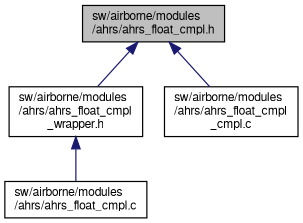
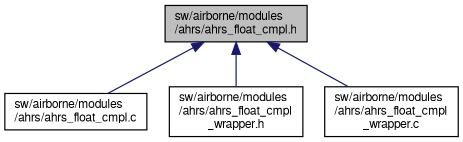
(231, 112) -> (391, 112)
(76, 165) -> (150, 71)
